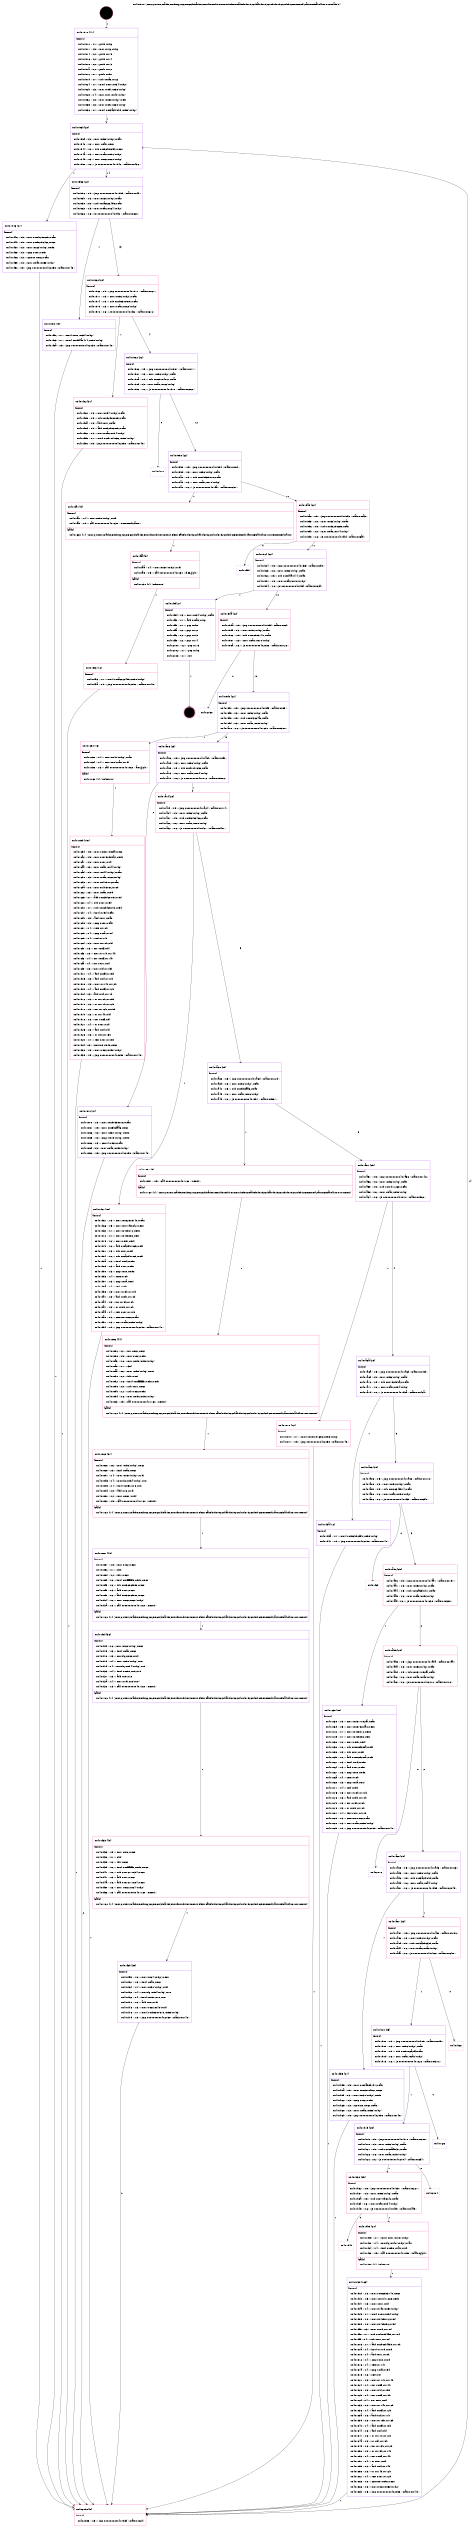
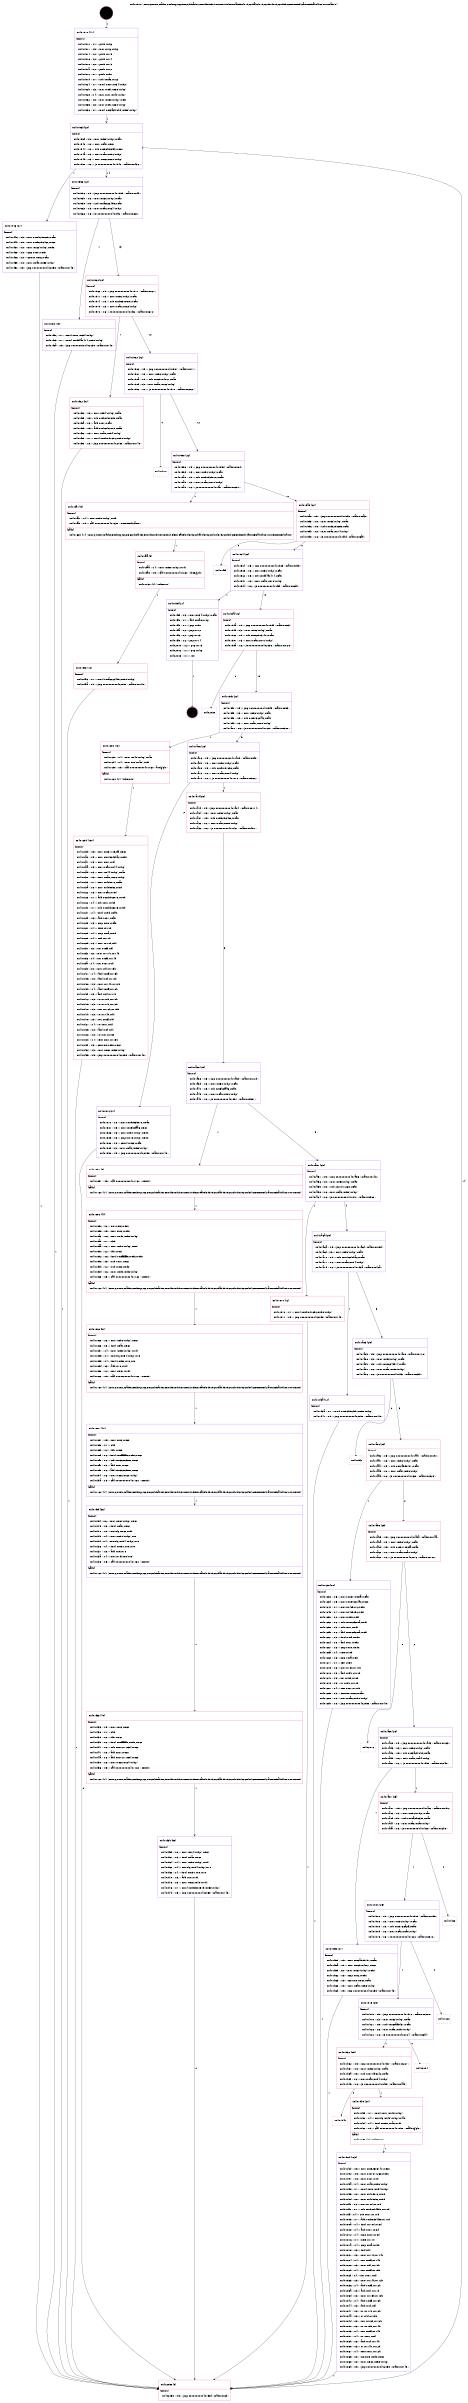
(149, 335) -> (150, 335)
(142, 626) -> (139, 625)
(128, 1268) -> none
